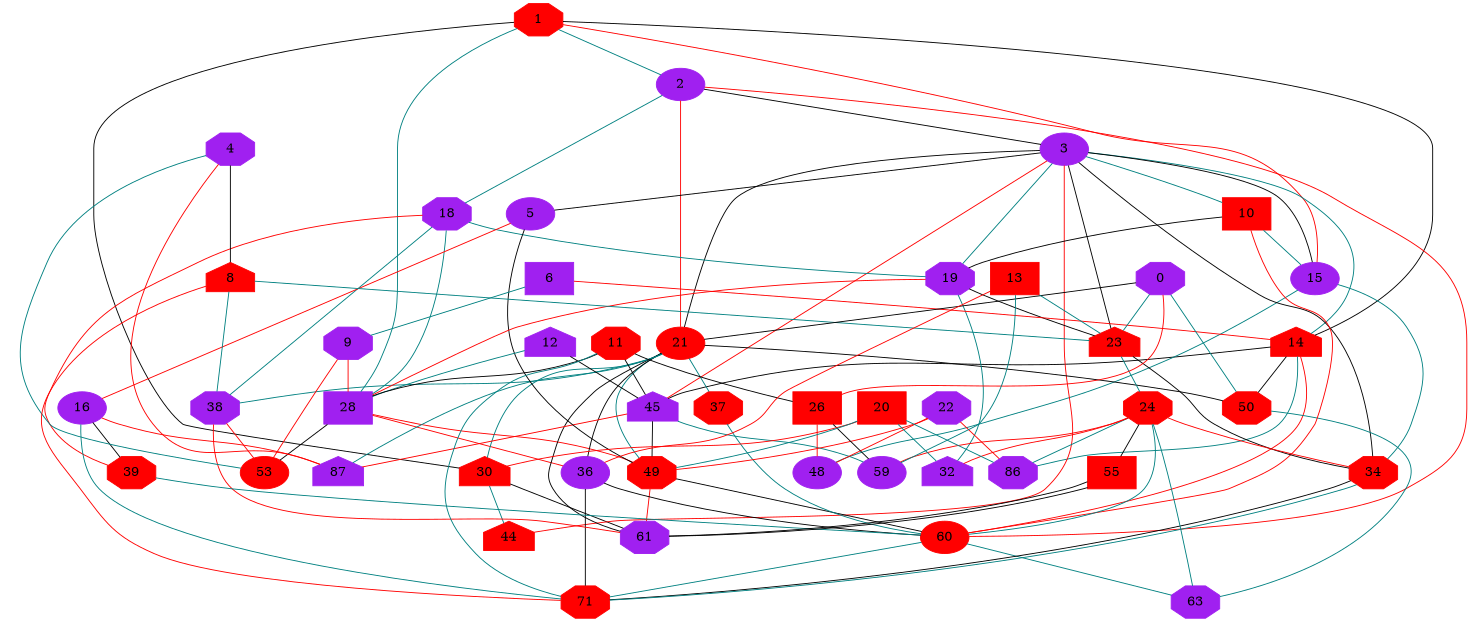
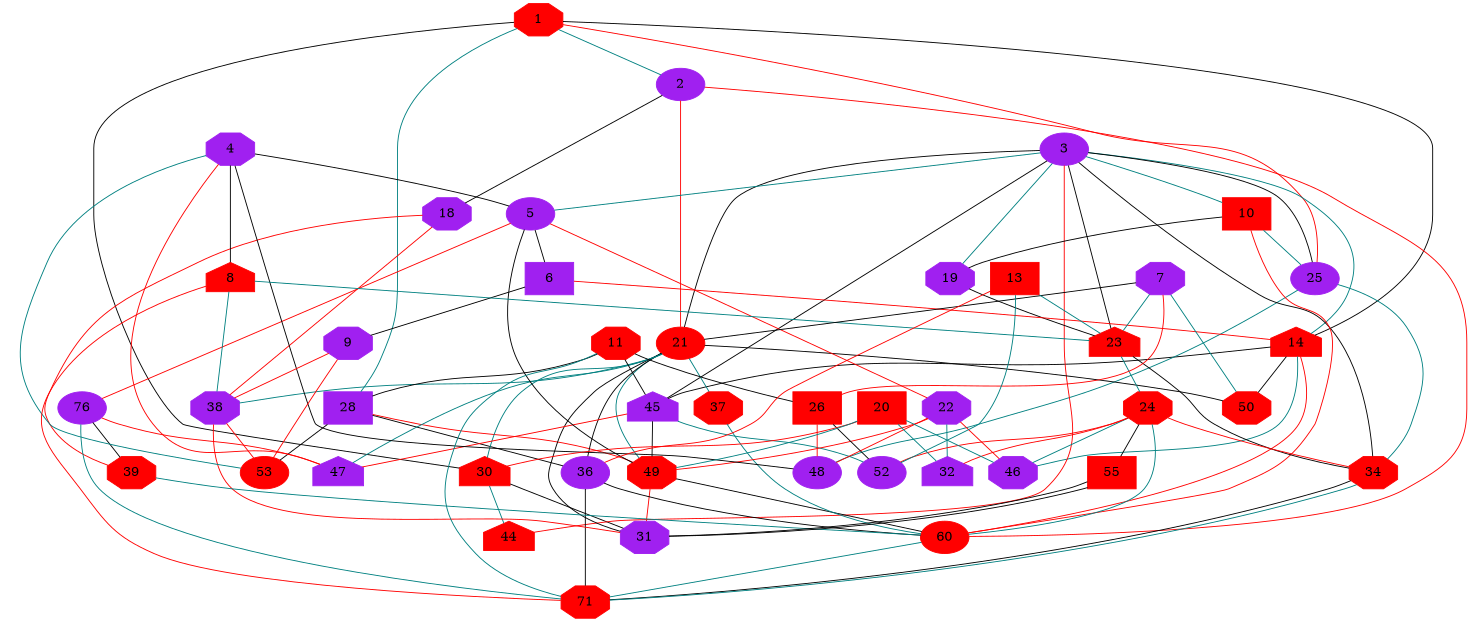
(872, 117) -> none
(564, 149) -> (564, 149)
none -> (383, 177)
(797, 182) -> (797, 182)
none -> (540, 246)
(696, 259) -> none
(876, 267) -> (857, 279)
(1160, 279) -> (1160, 279)
(1315, 279) -> (1315, 279)
(641, 301) -> none
none -> (729, 306)
(331, 311) -> (331, 311)
(448, 311) -> (448, 311)
(427, 326) -> none
(550, 343) -> none
(348, 376) -> (282, 376)
(983, 379) -> (947, 440)
(82, 408) -> (82, 408)
(449, 436) -> (449, 436)
none -> (419, 443)
(338, 473) -> (338, 473)
(882, 473) -> (882, 473)
(1013, 473) -> (1013, 473)
(645, 537) -> (645, 537)
(1195, 602) -> none
